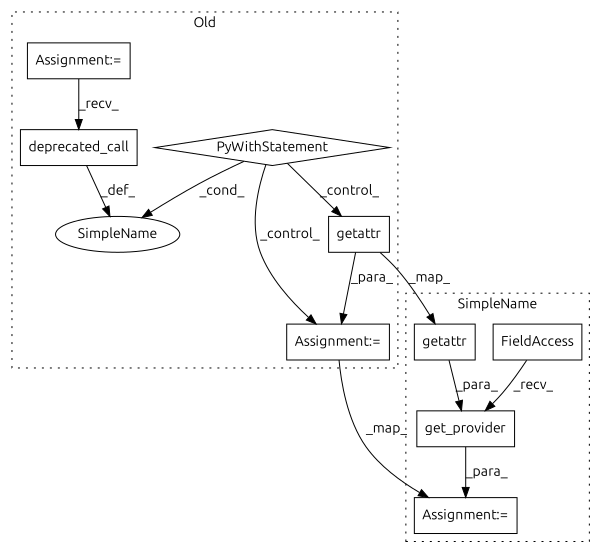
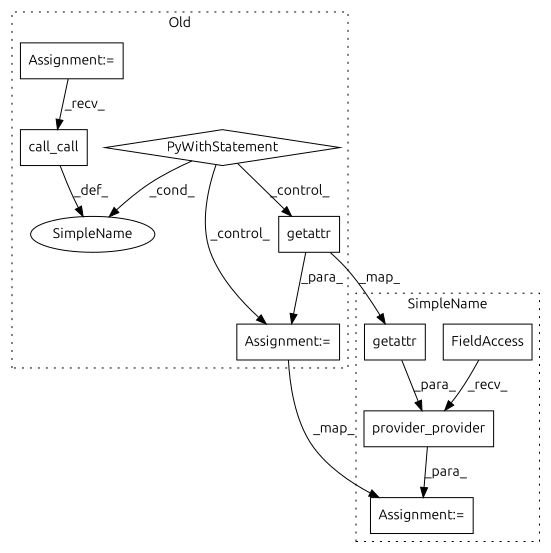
(79, 148) -> (54, 148)
(466, 429) -> (429, 429)
